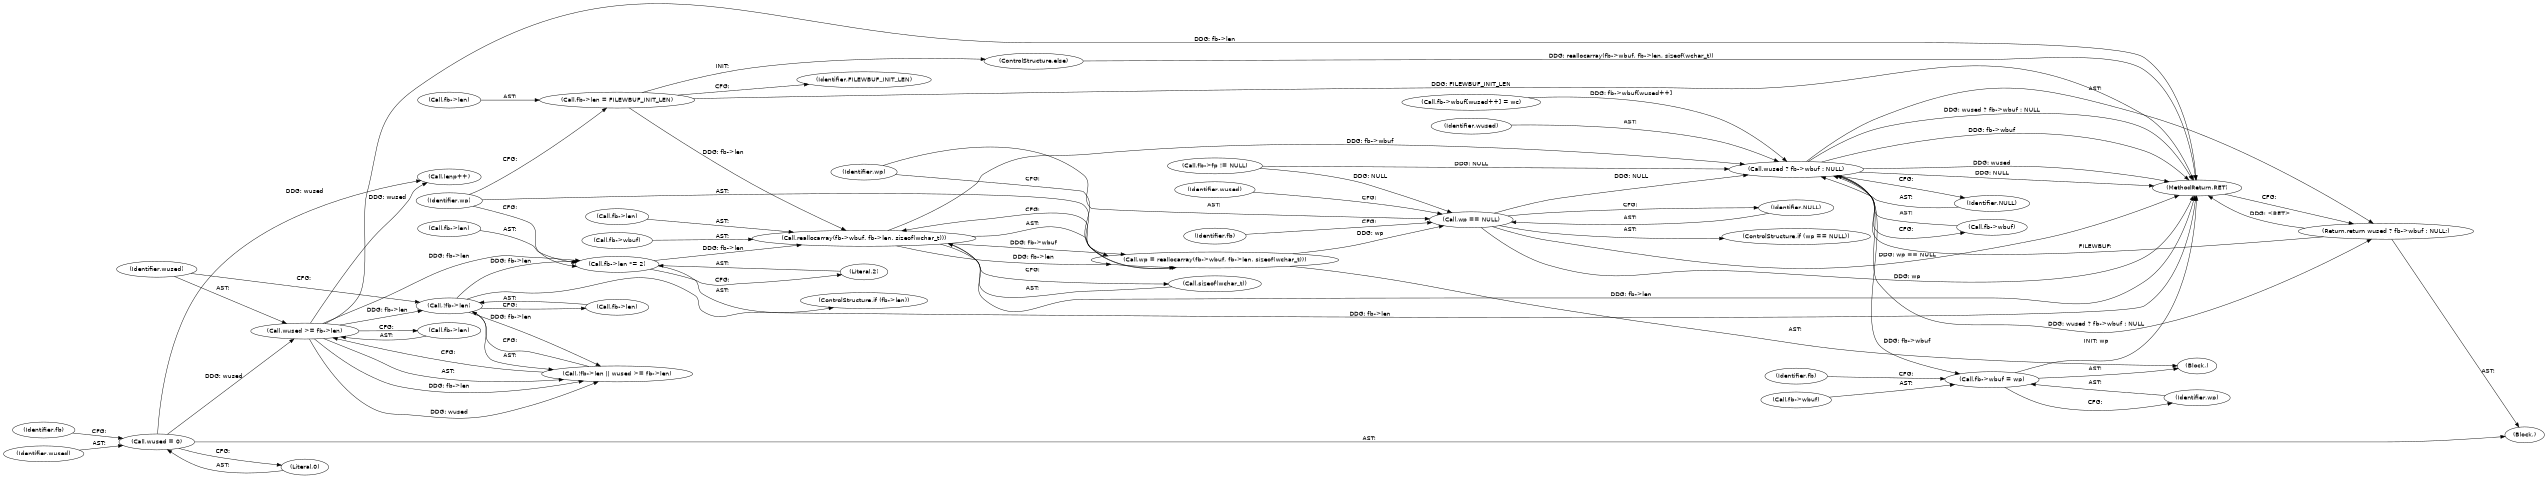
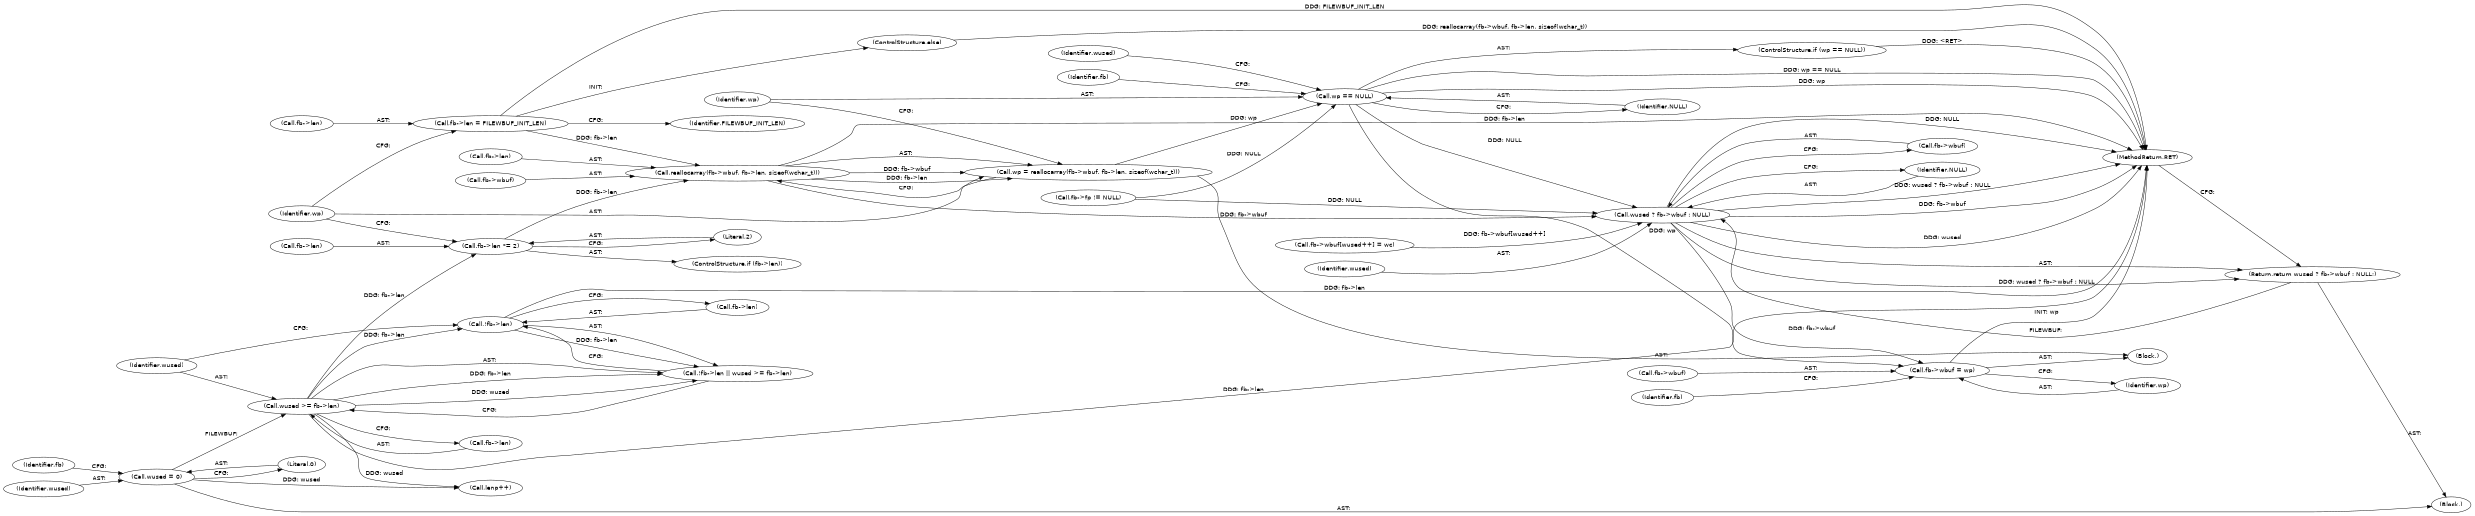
(2256, 219) -> (2035, 48)
none -> (1619, 249)
(511, 268) -> none
(1215, 284) -> none
(224, 376) -> (222, 434)
